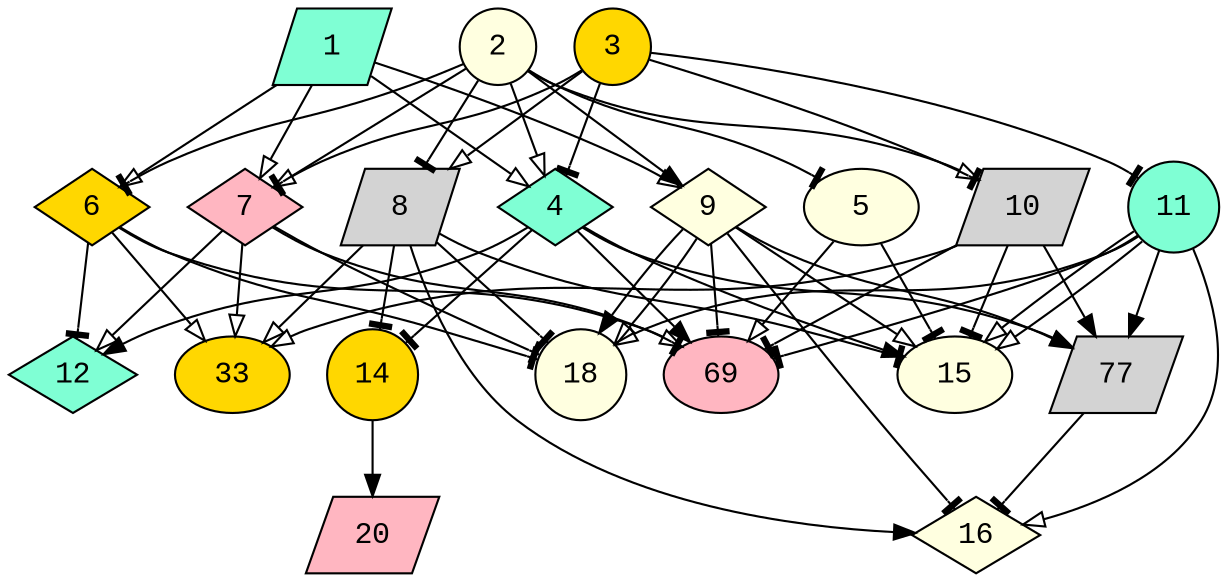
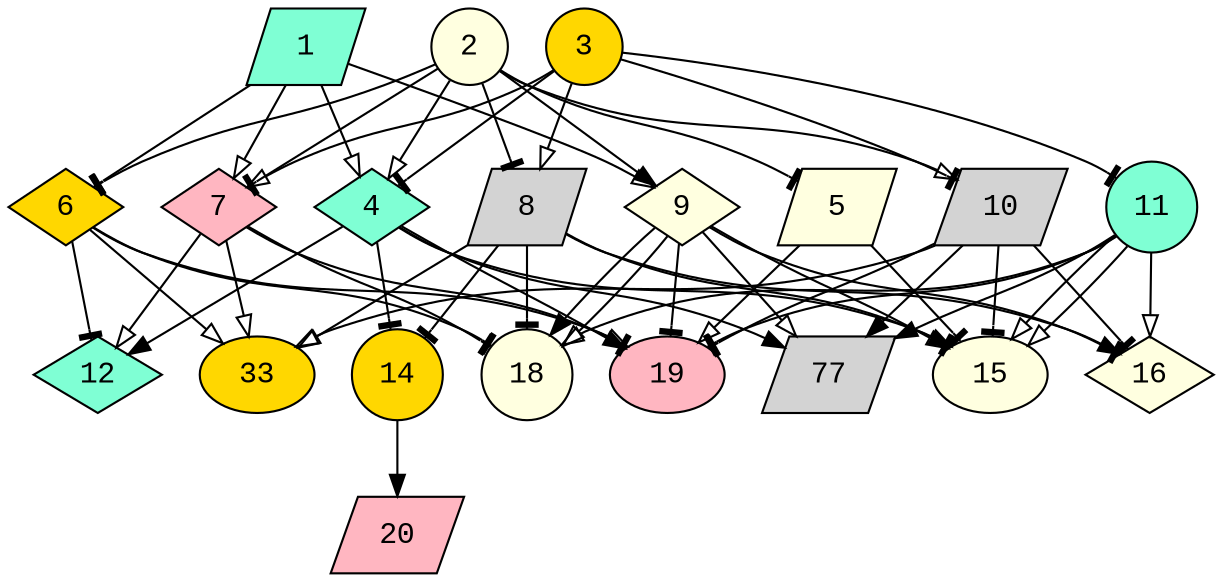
(207, 130) -> (177, 133)
(861, 207) -> (837, 207)
(721, 375) -> (667, 375)
(1044, 457) -> (1090, 308)
